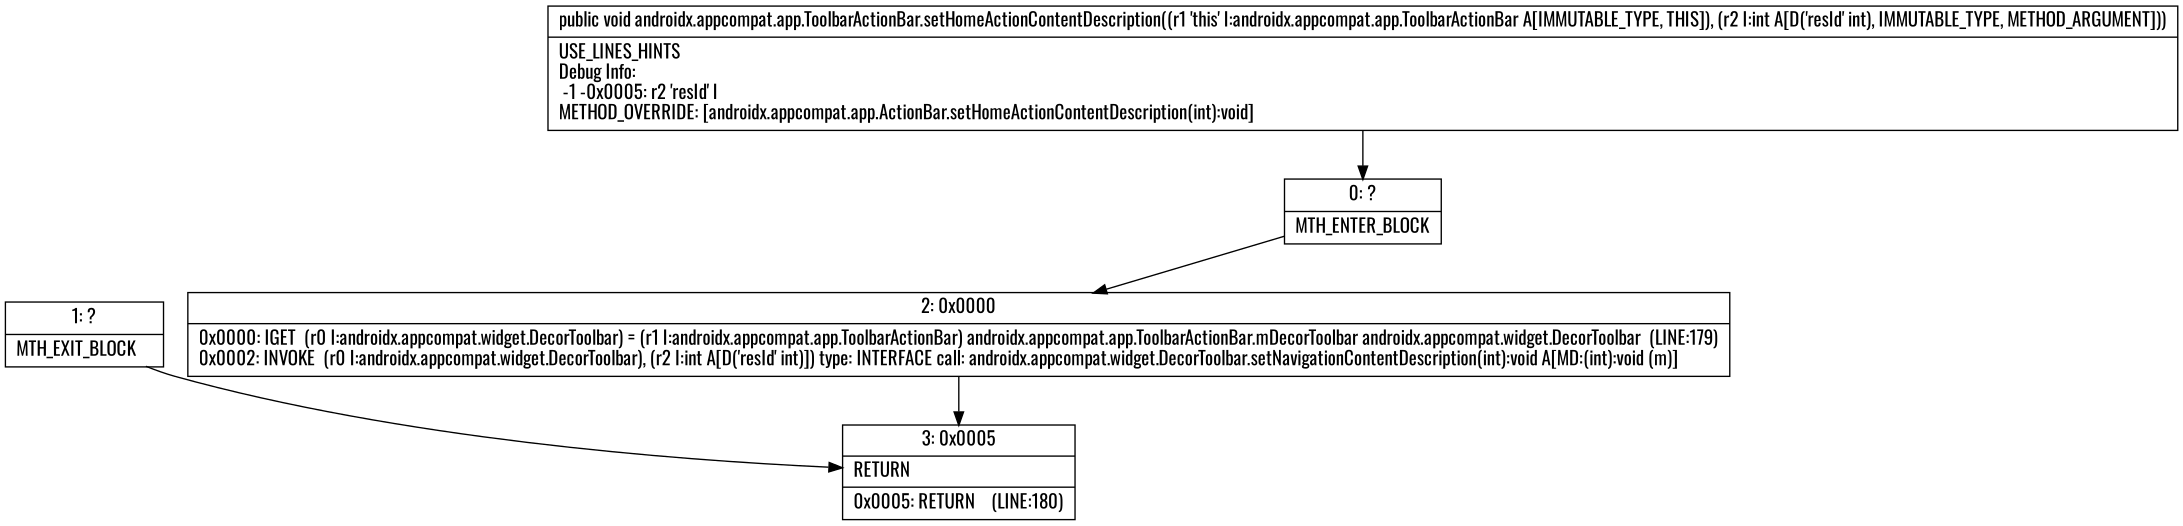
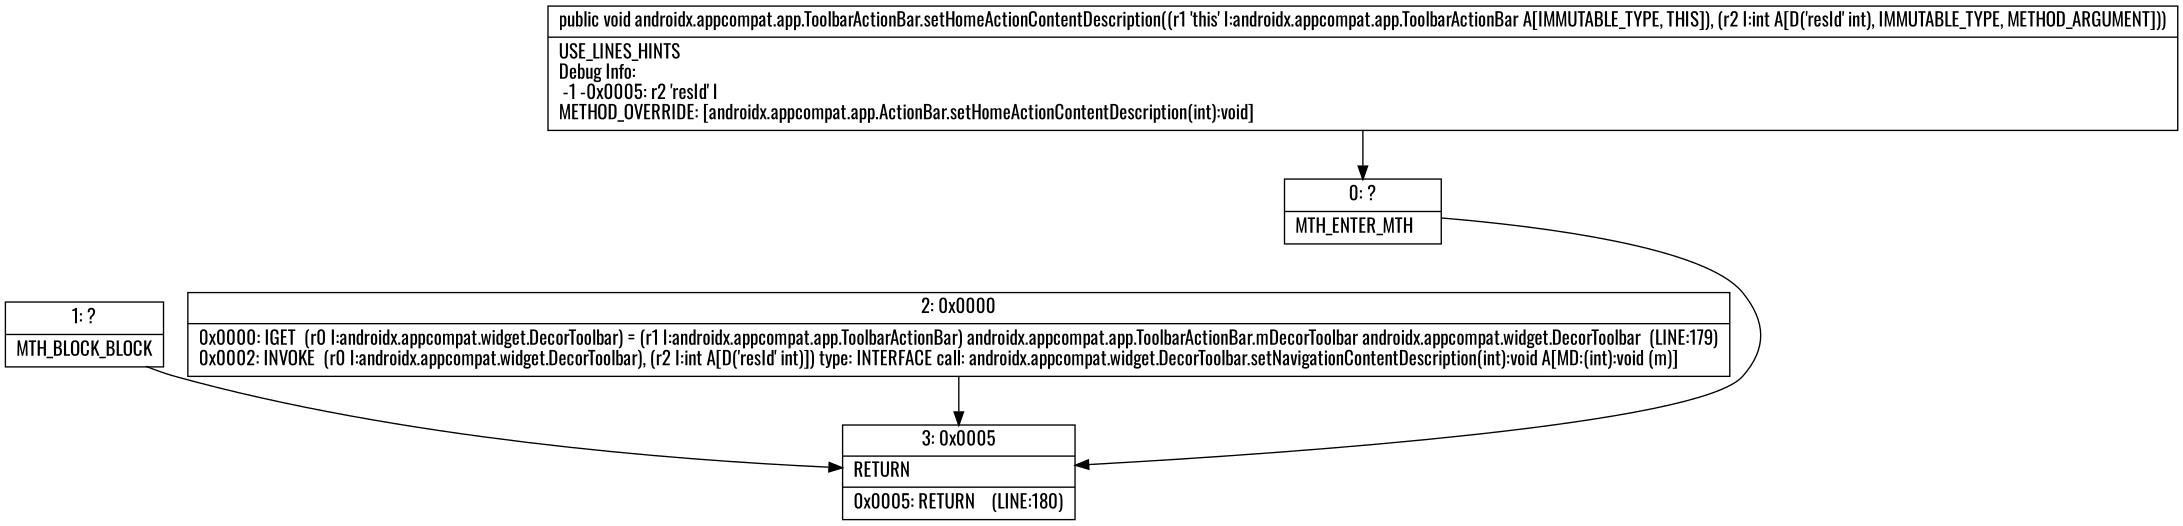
(1363, 227) -> (1355, 227)
(1195, 263) -> (1622, 414)
(76, 350) -> (84, 350)
